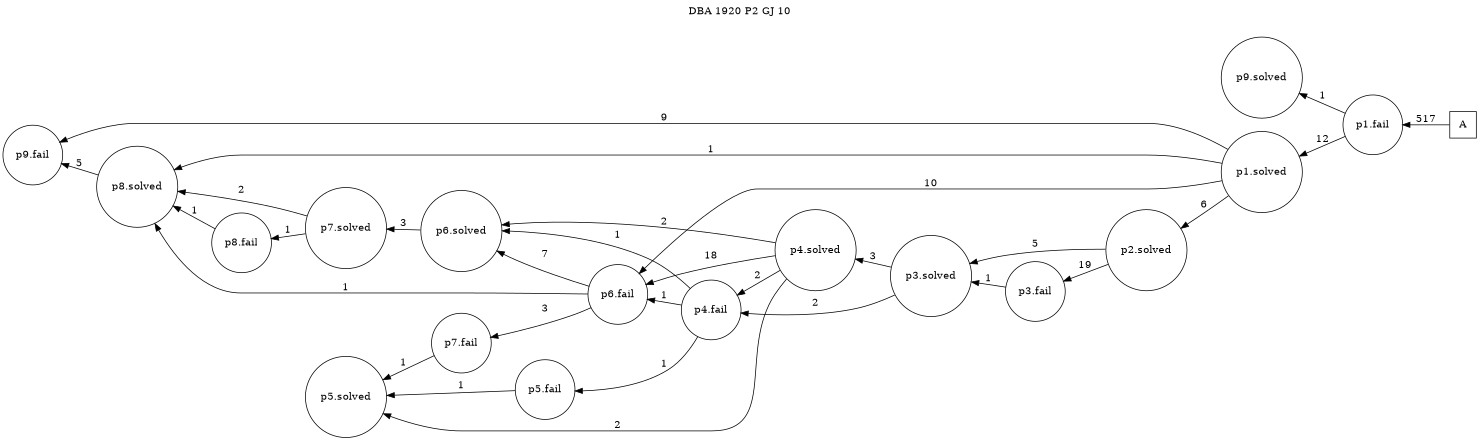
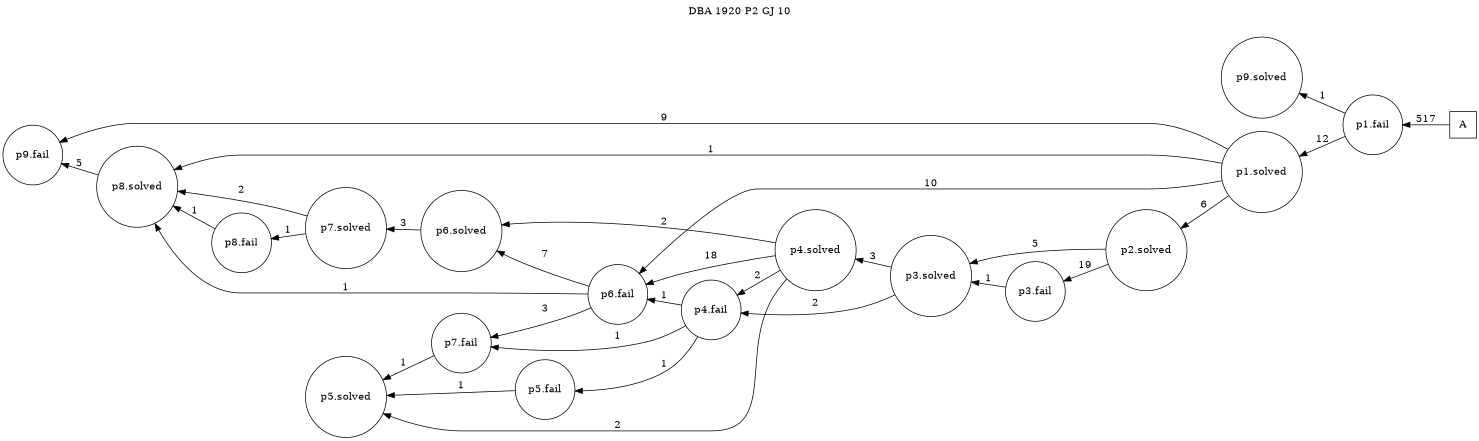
(606, 244) -> (594, 349)
